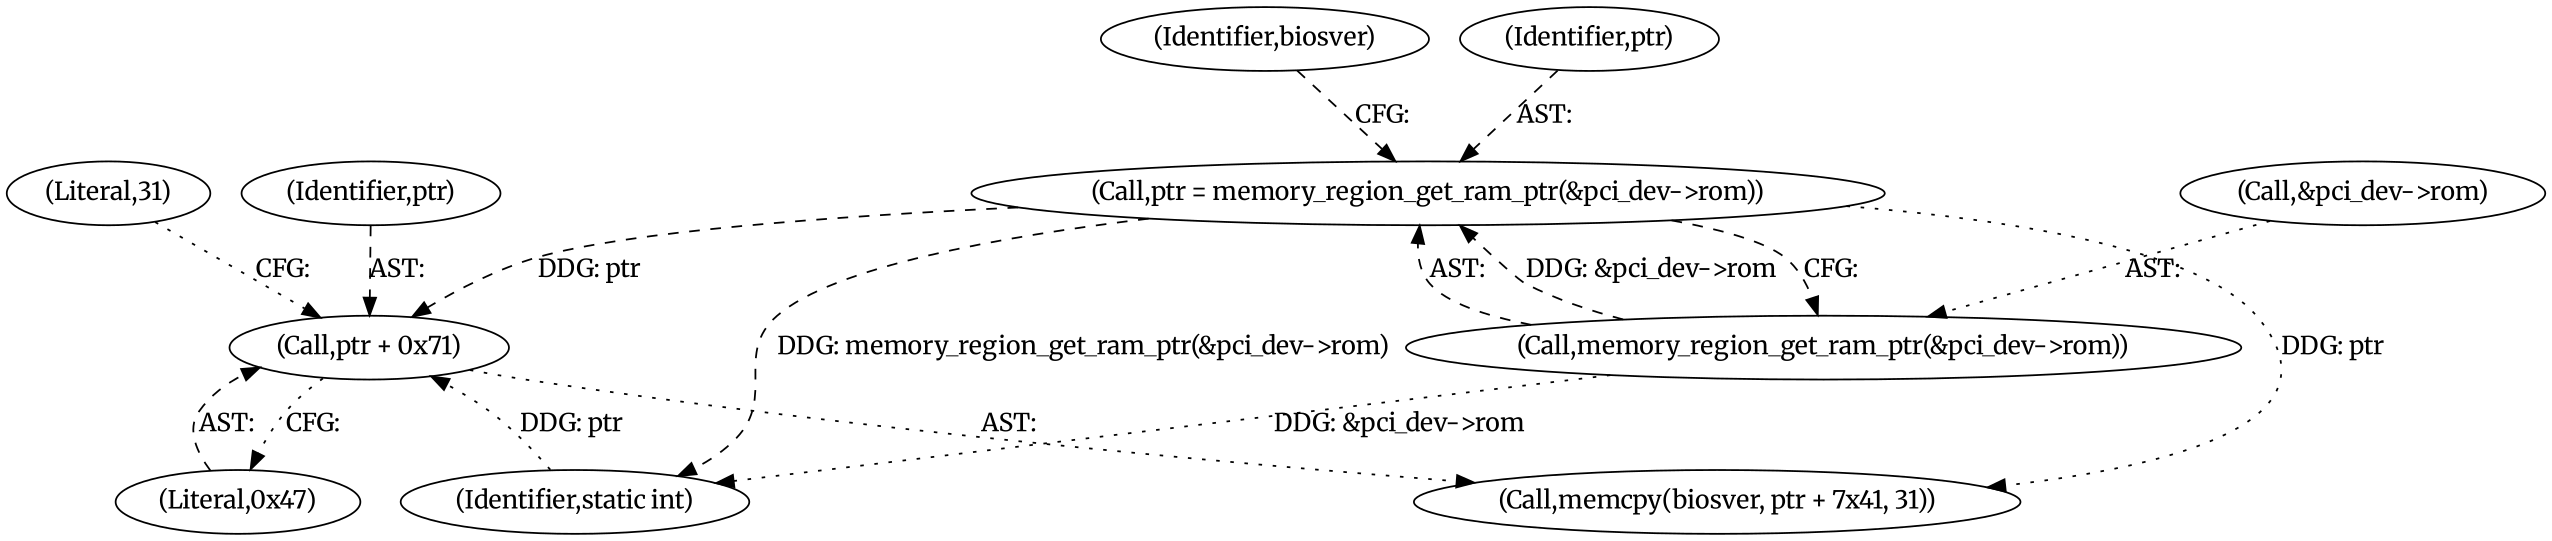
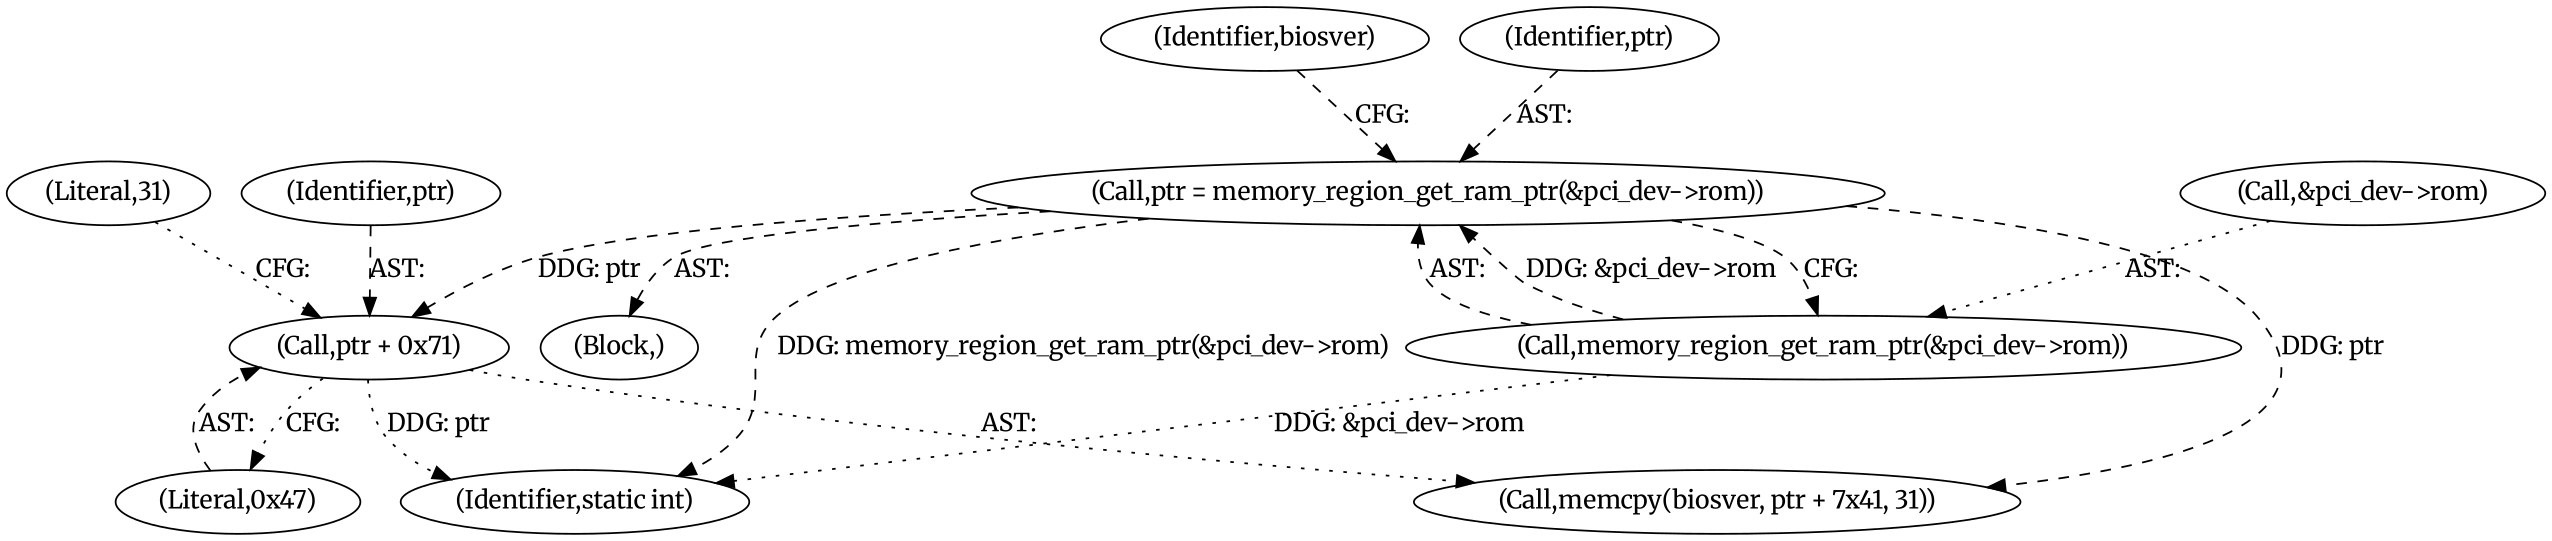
(2236, 298) -> (2236, 298)
none -> (619, 348)
(503, 422) -> (386, 437)
